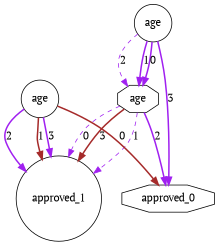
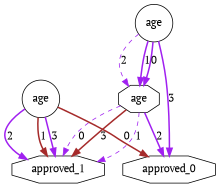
(59, 199) -> (58, 170)
